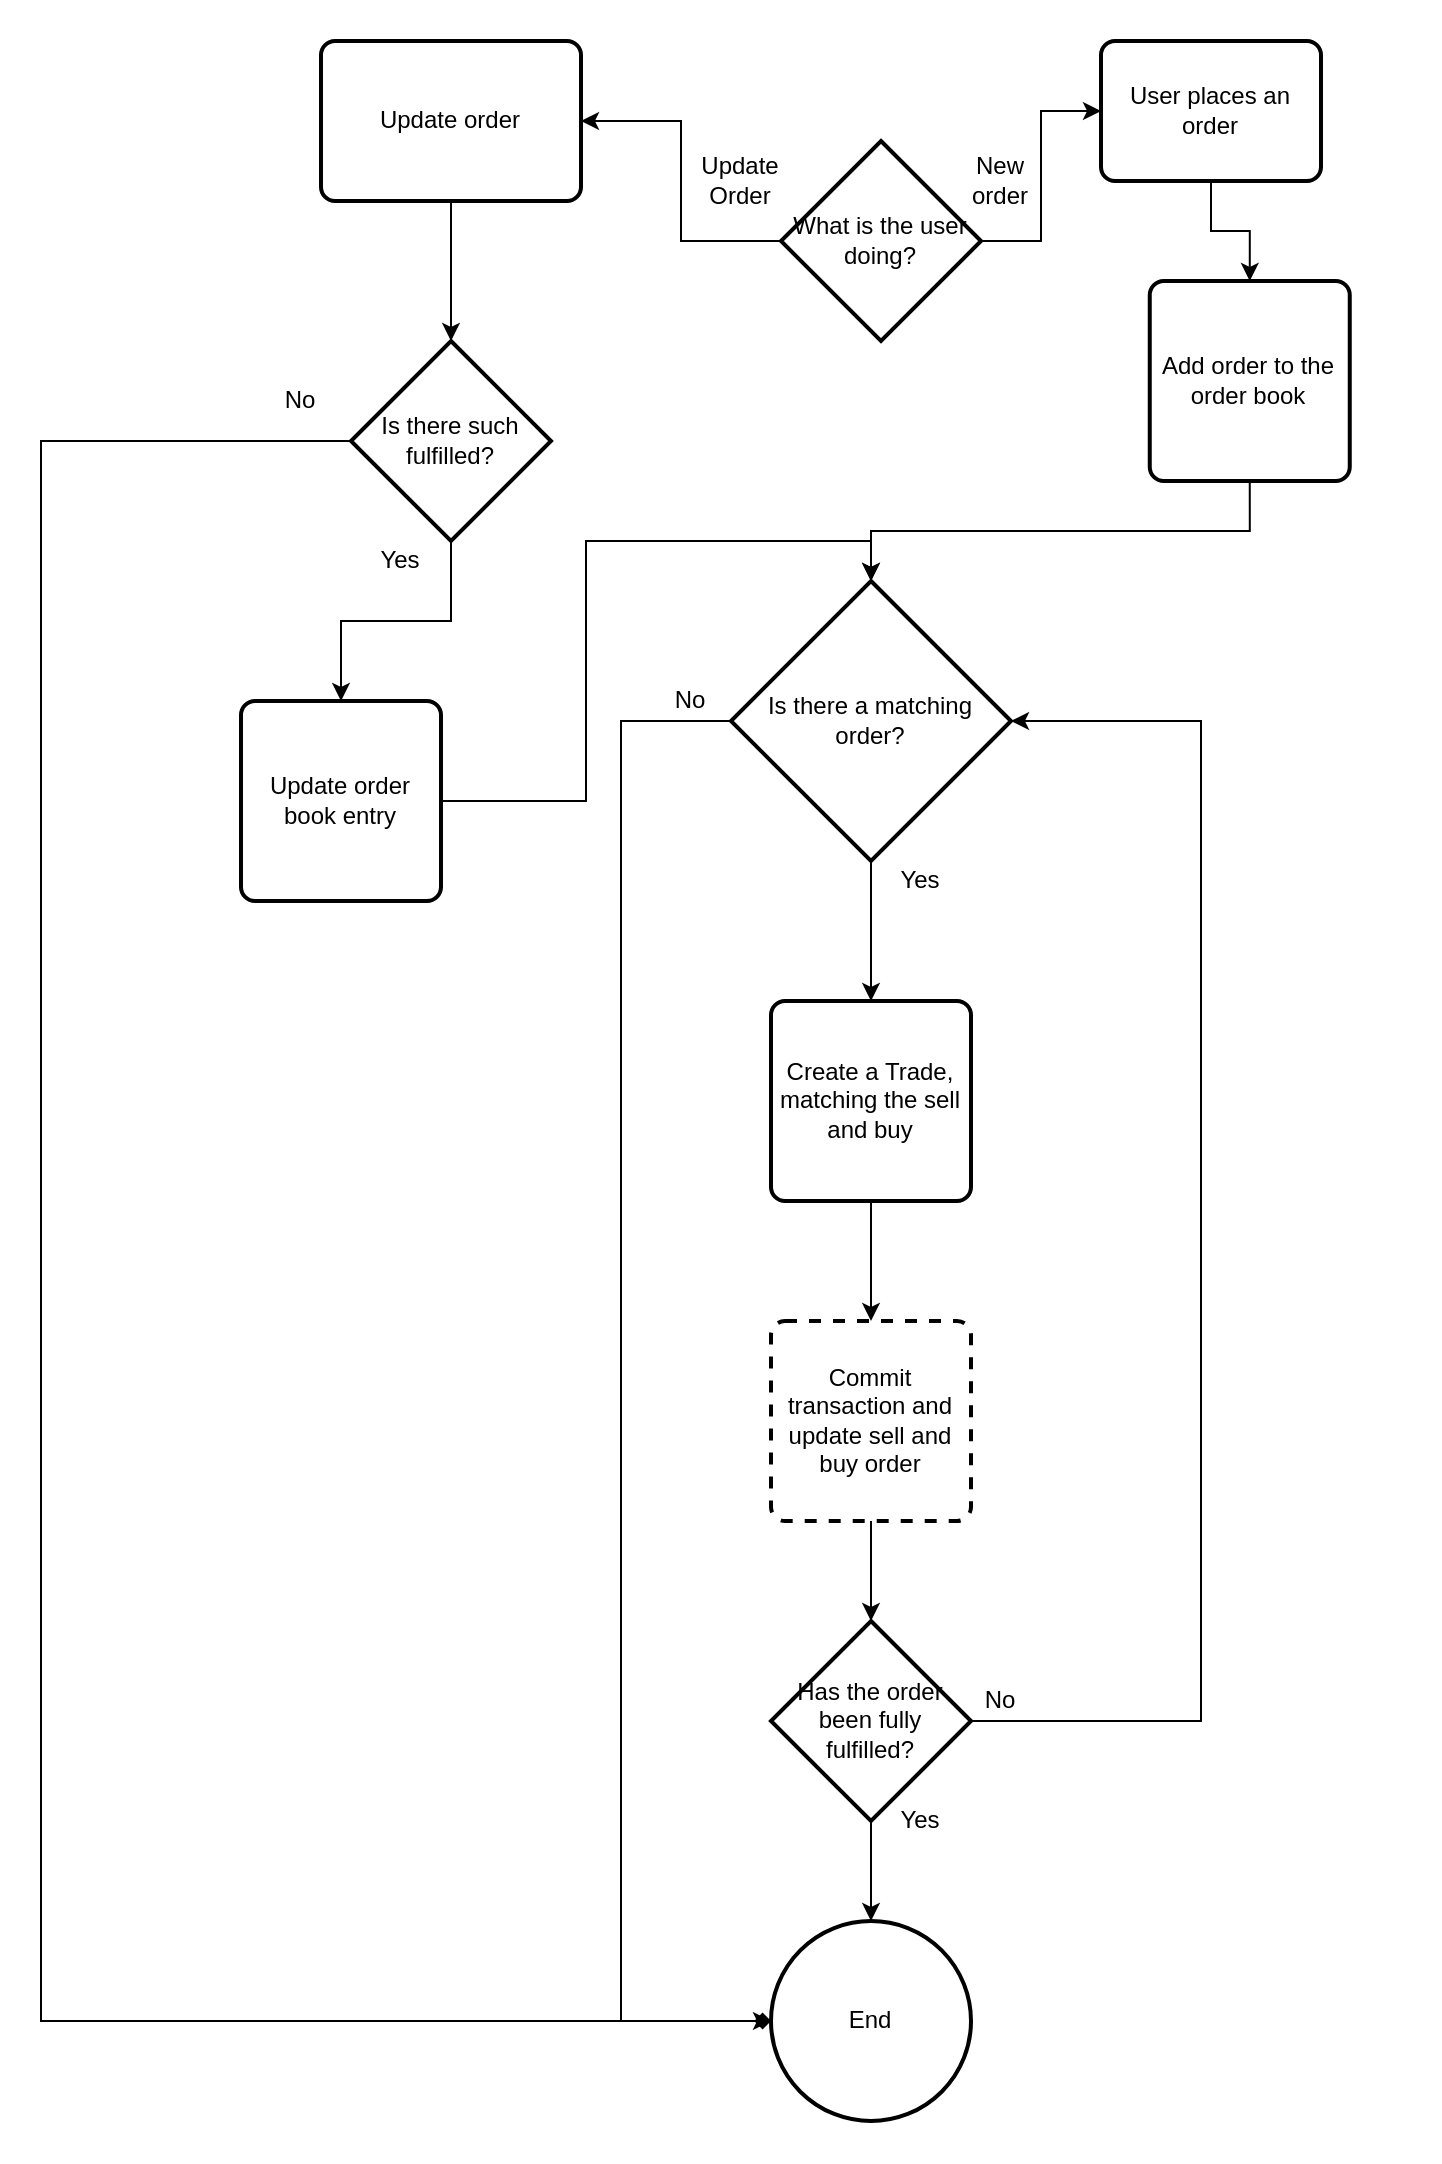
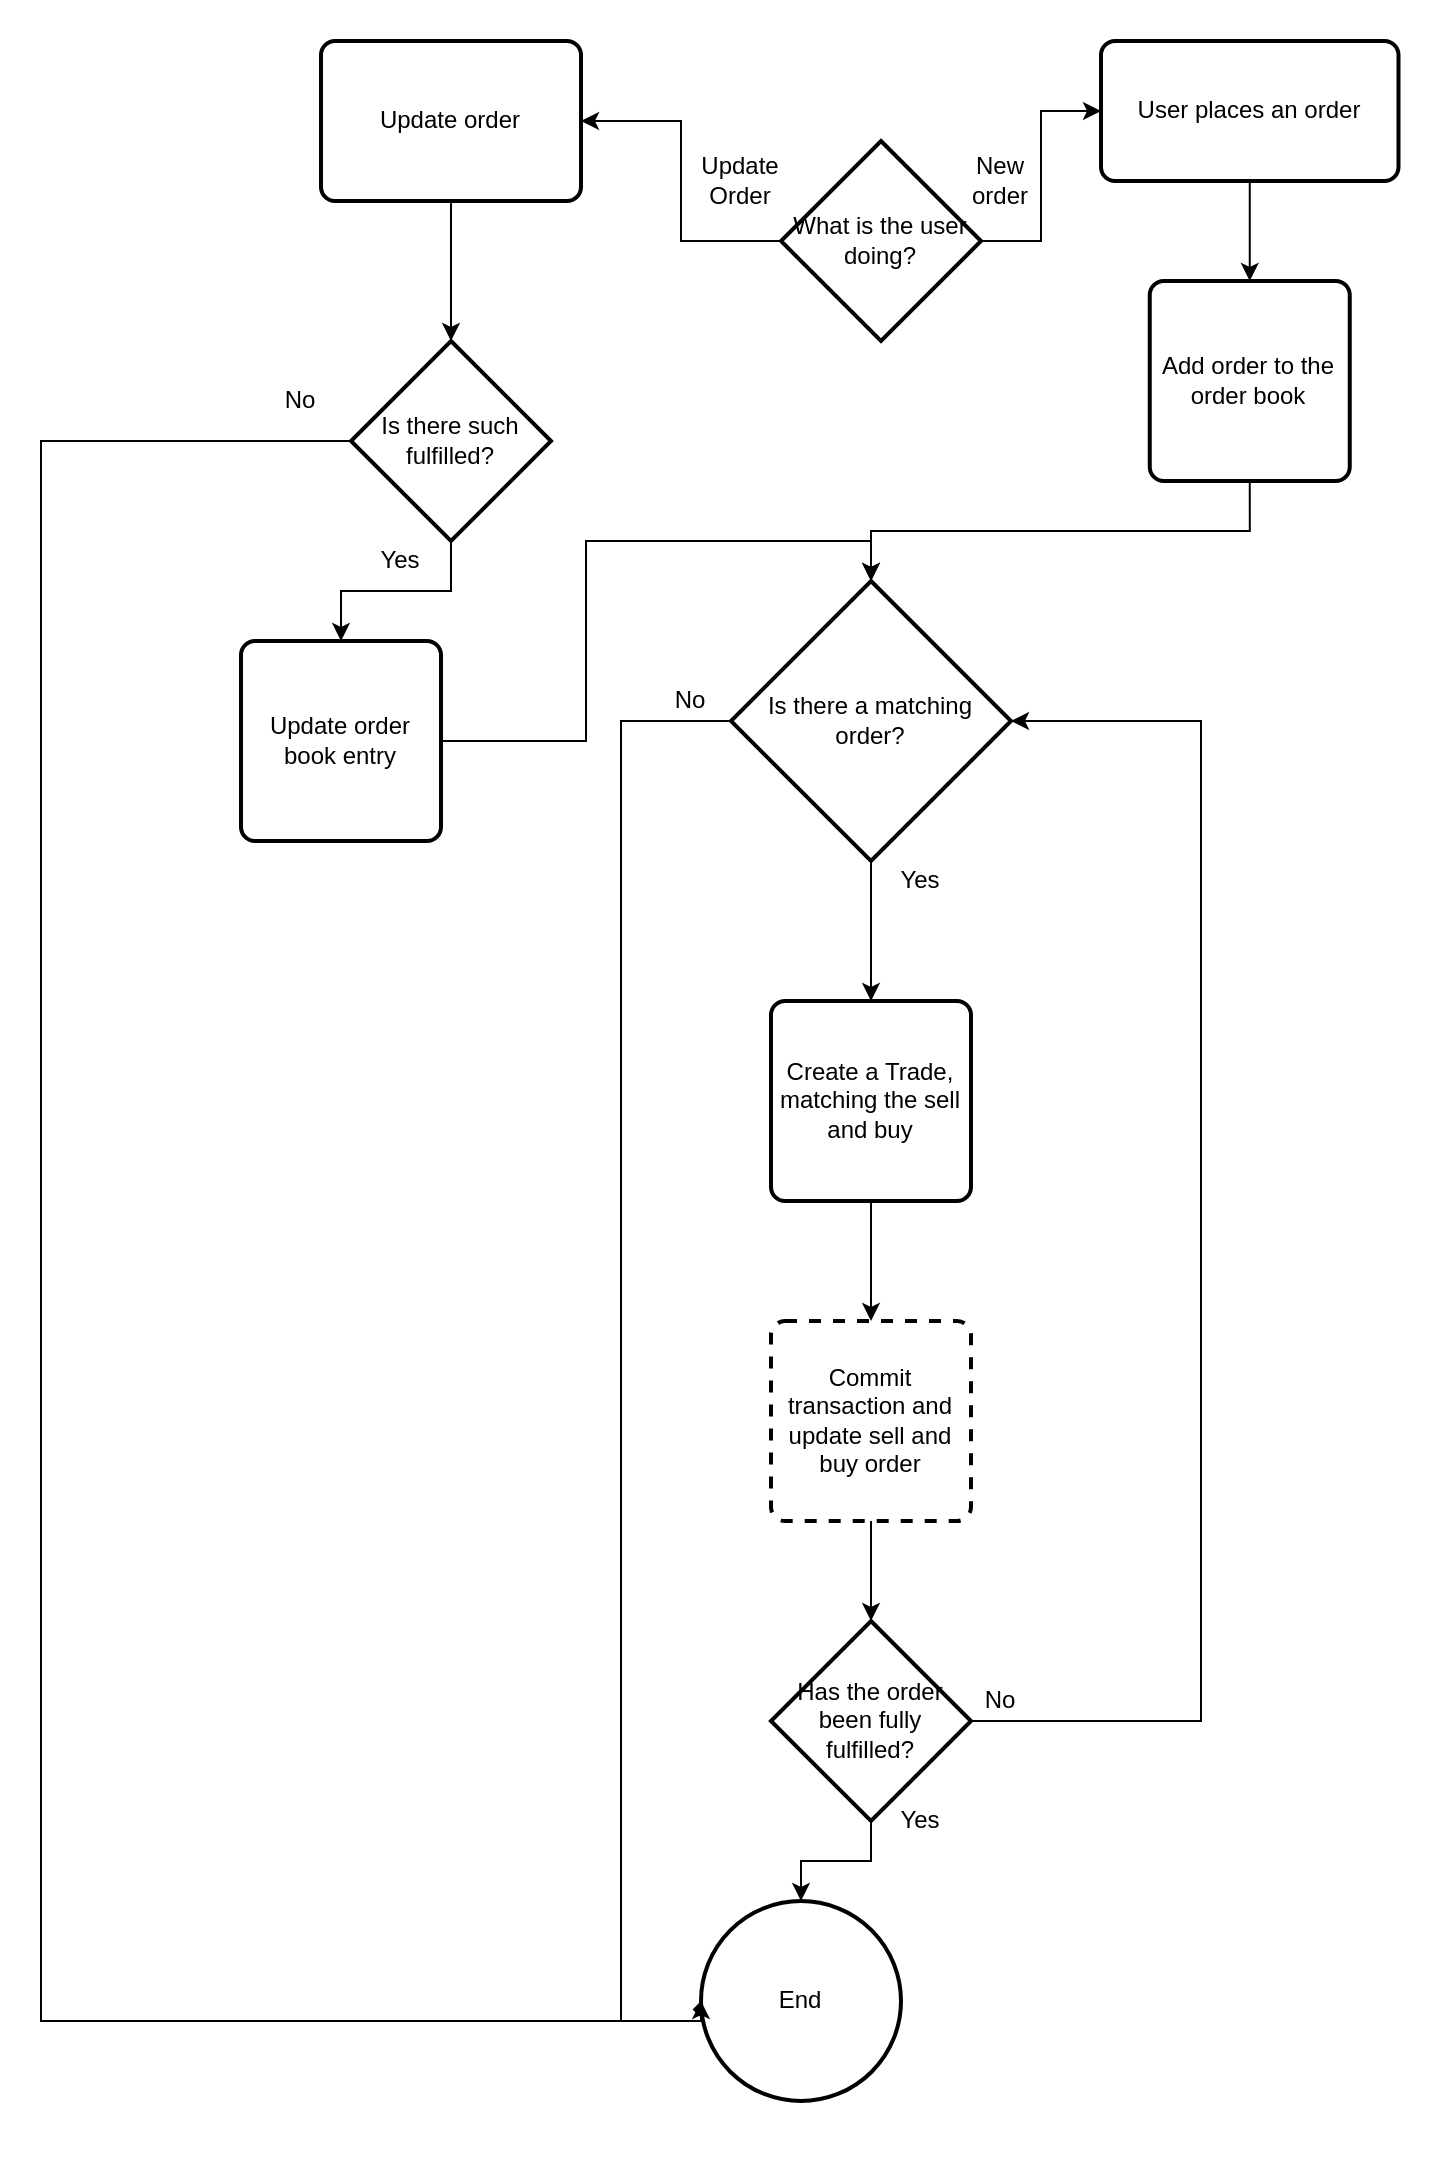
(1211, 111) -> (1250, 111)
(341, 801) -> (341, 741)
(871, 2021) -> (801, 2001)
